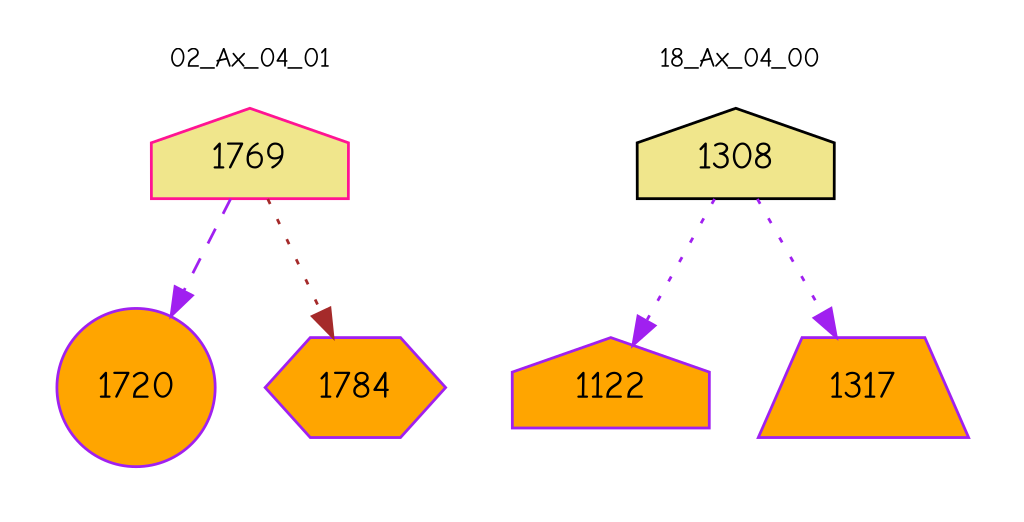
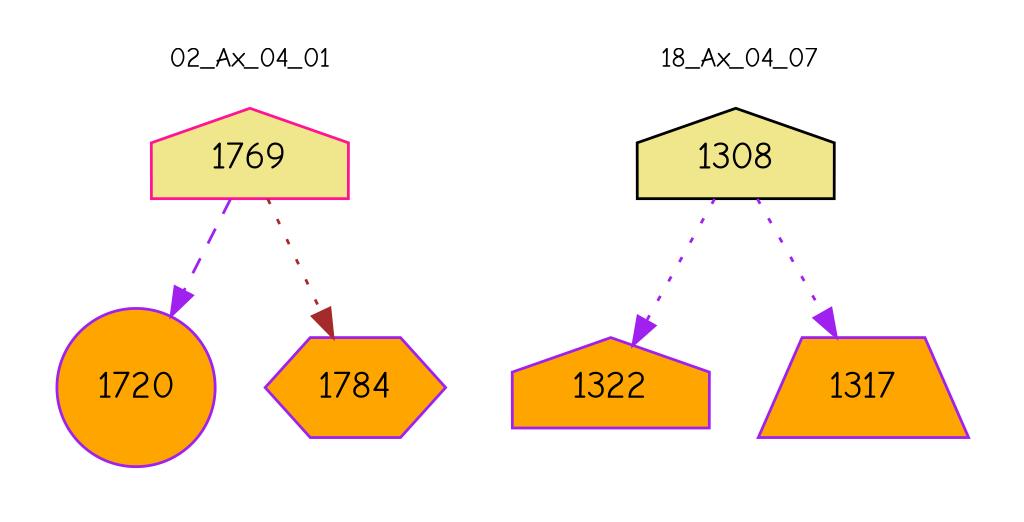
(740, 60) -> (740, 60)
(611, 388) -> (611, 388)
